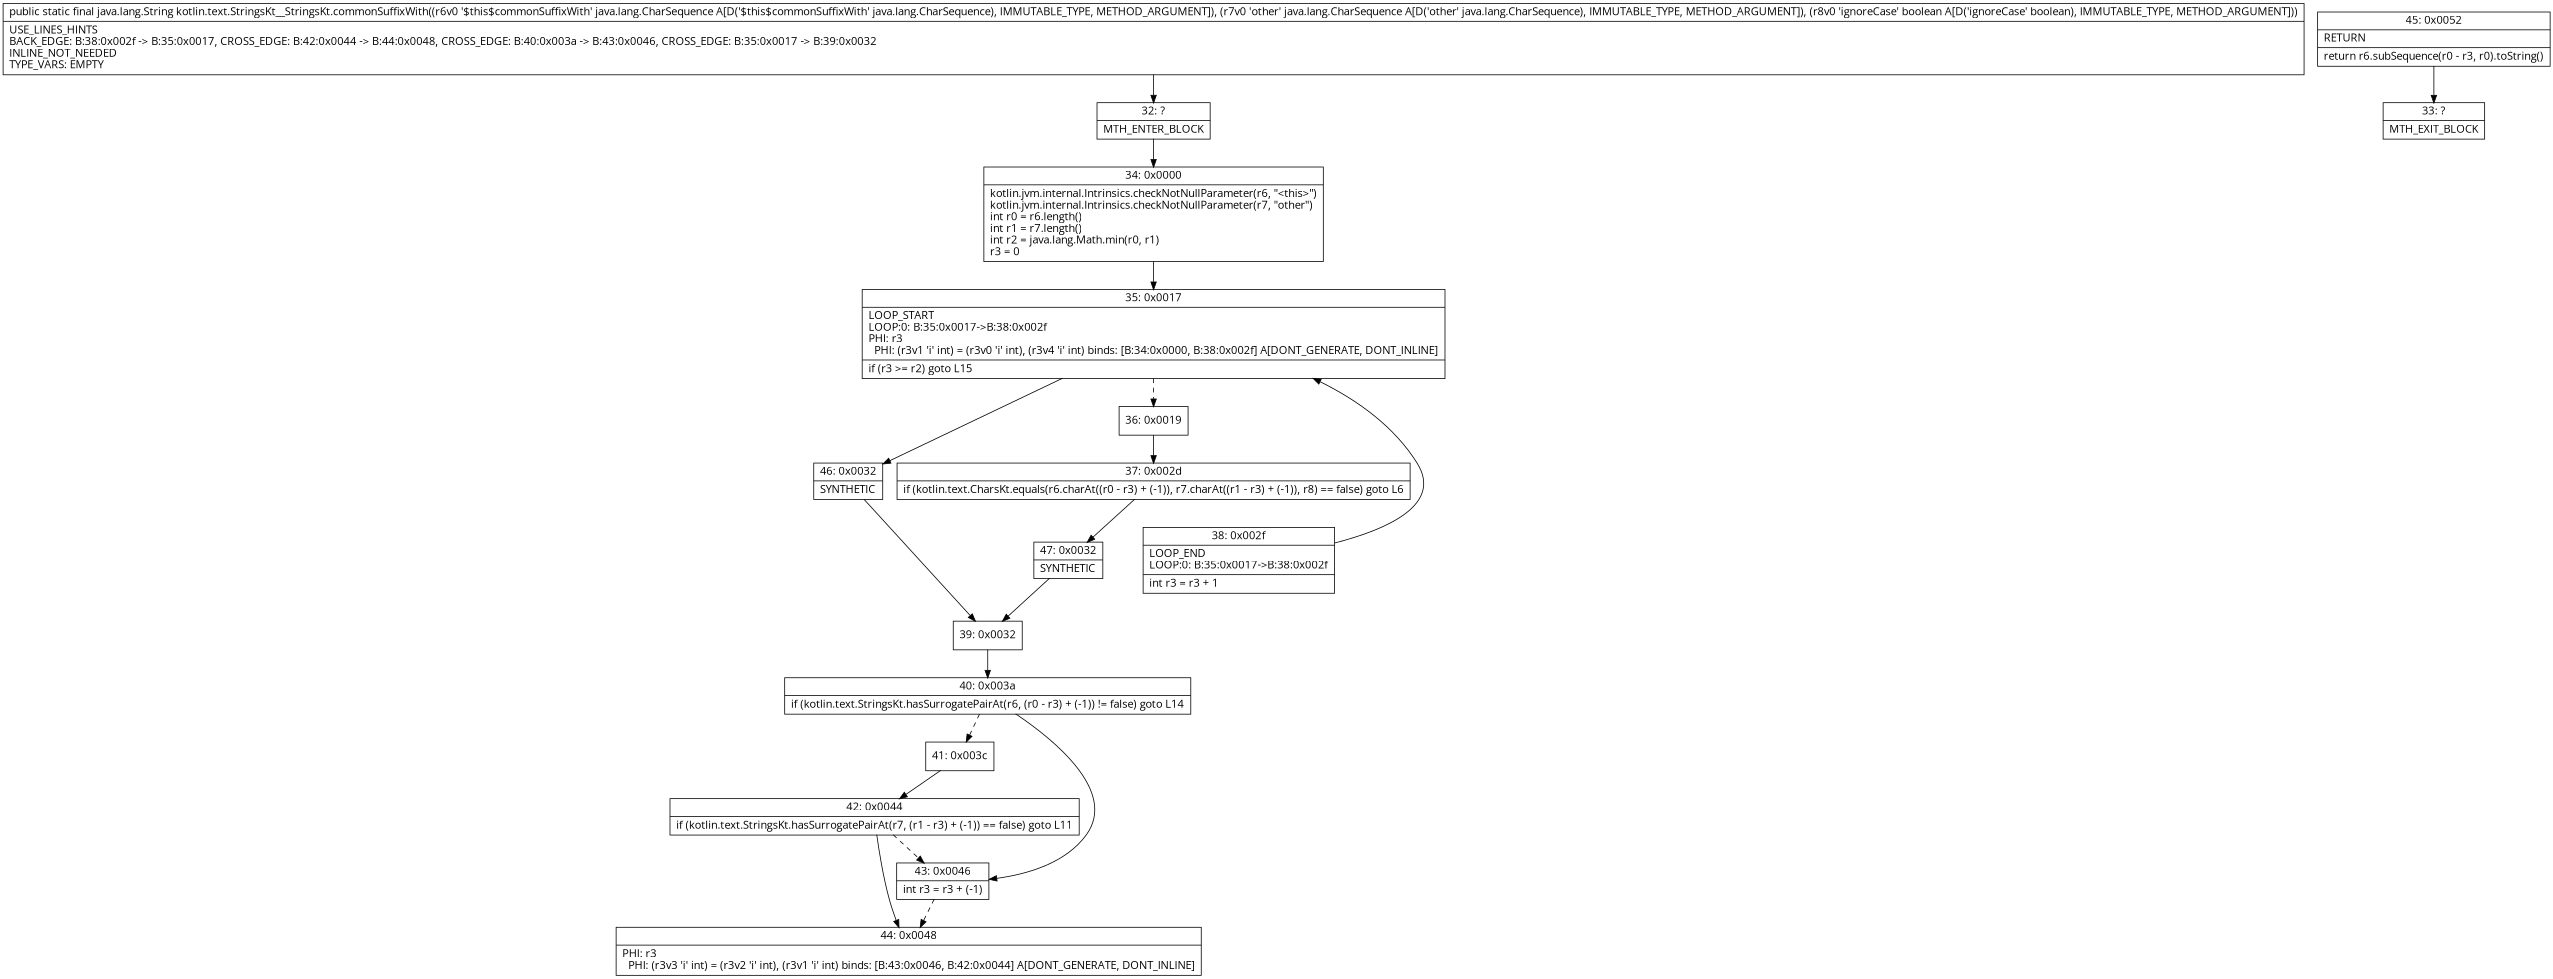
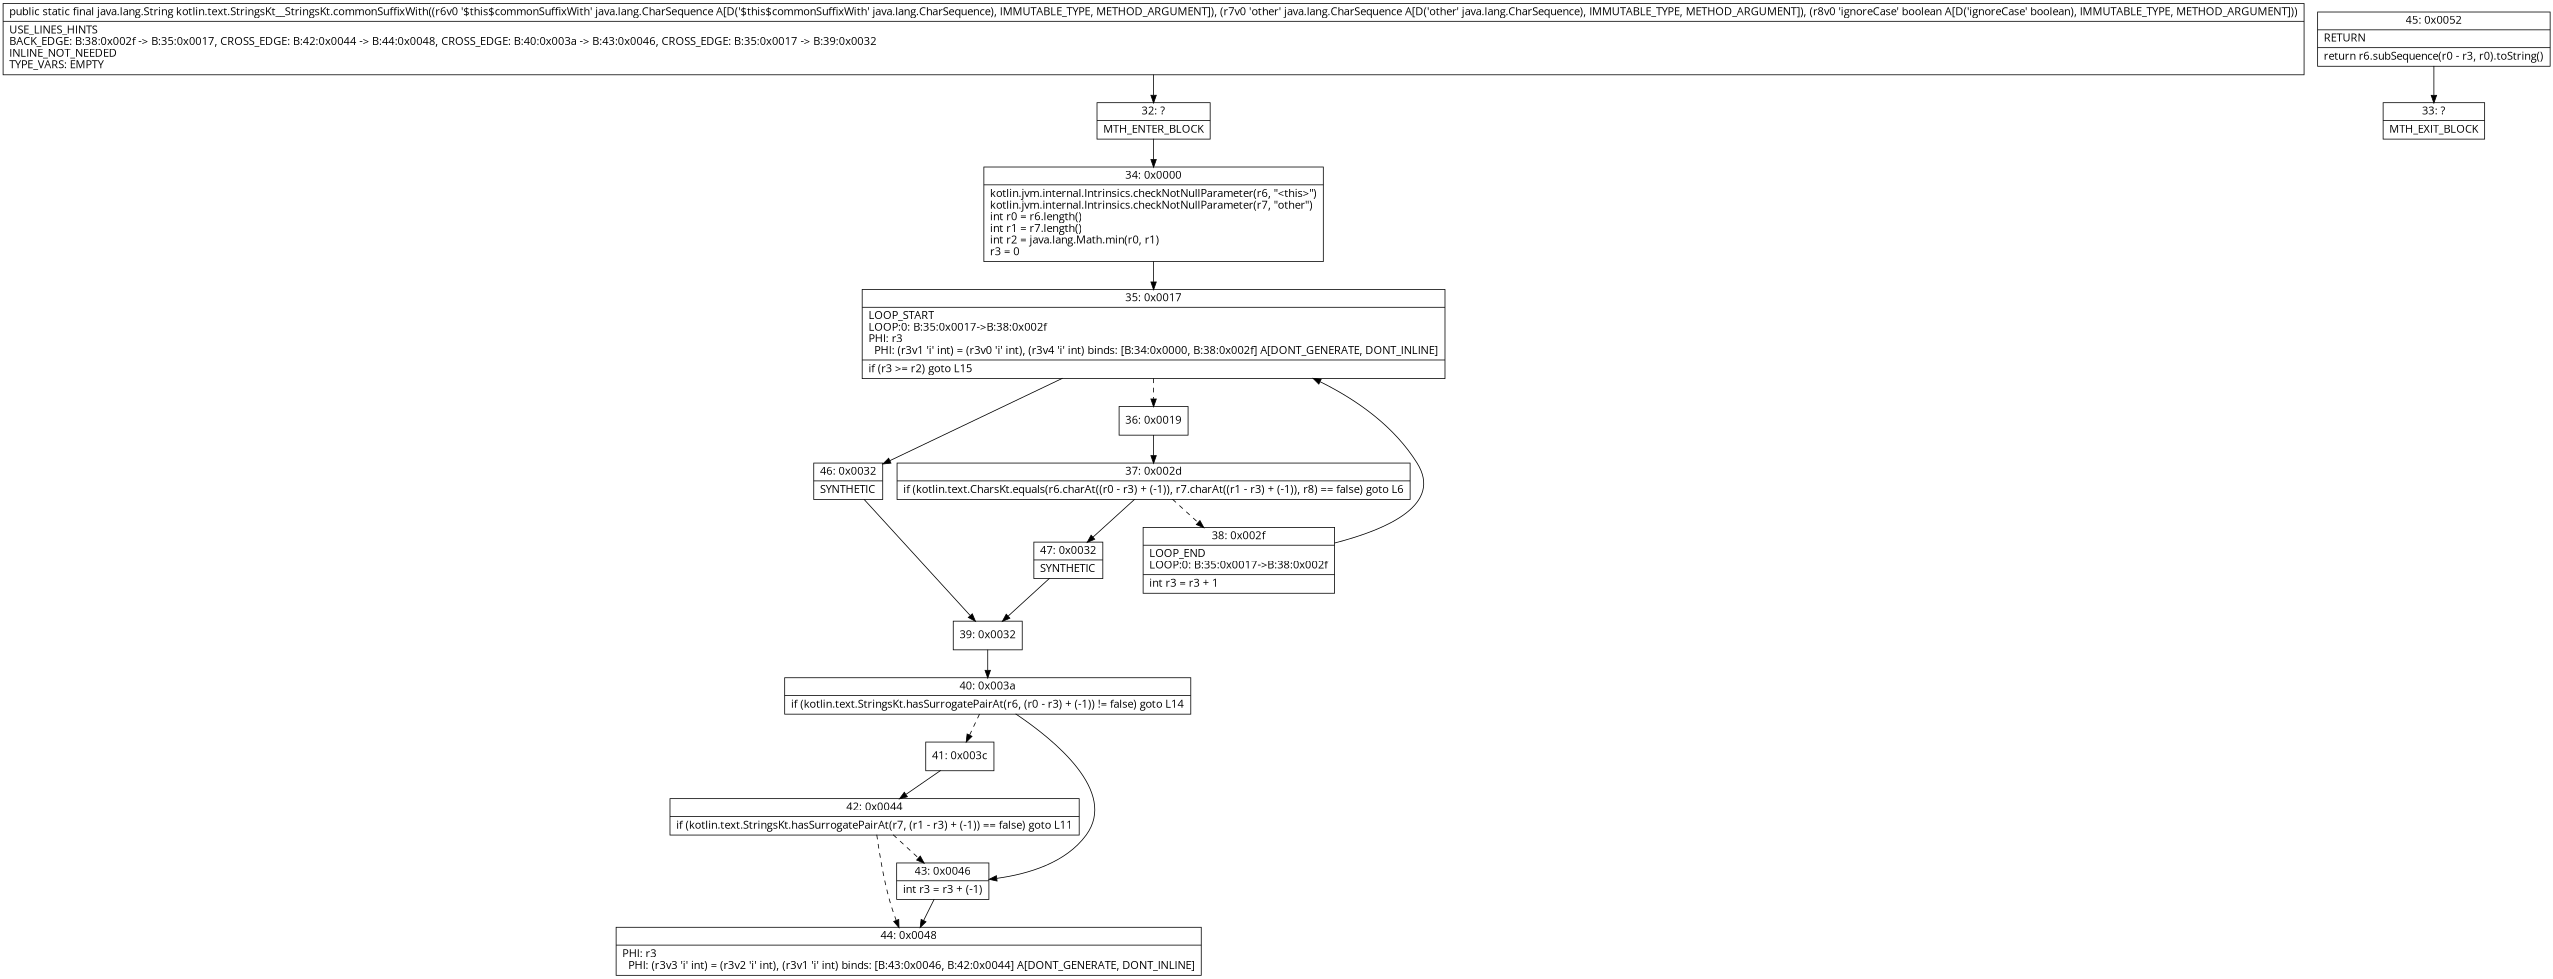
none -> (1185, 511)
(884, 878) -> (884, 878)
(929, 910) -> (929, 910)
